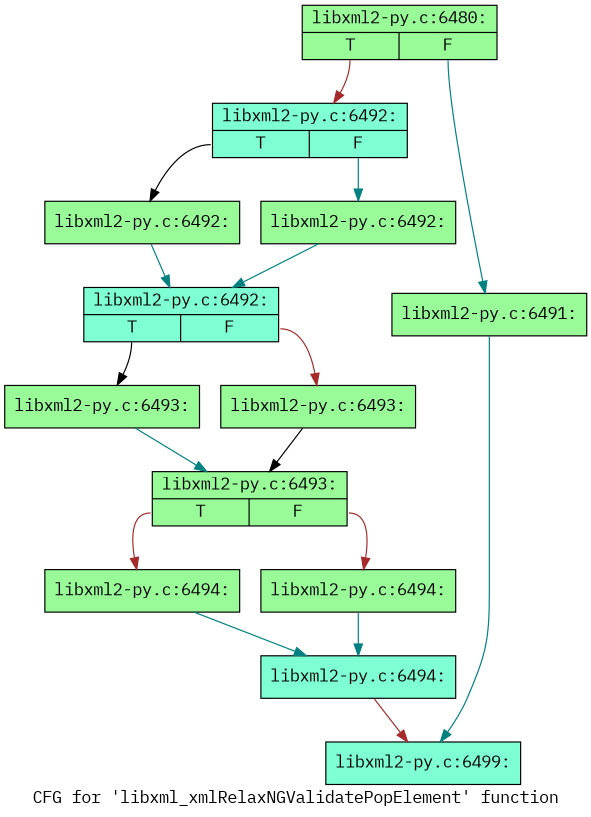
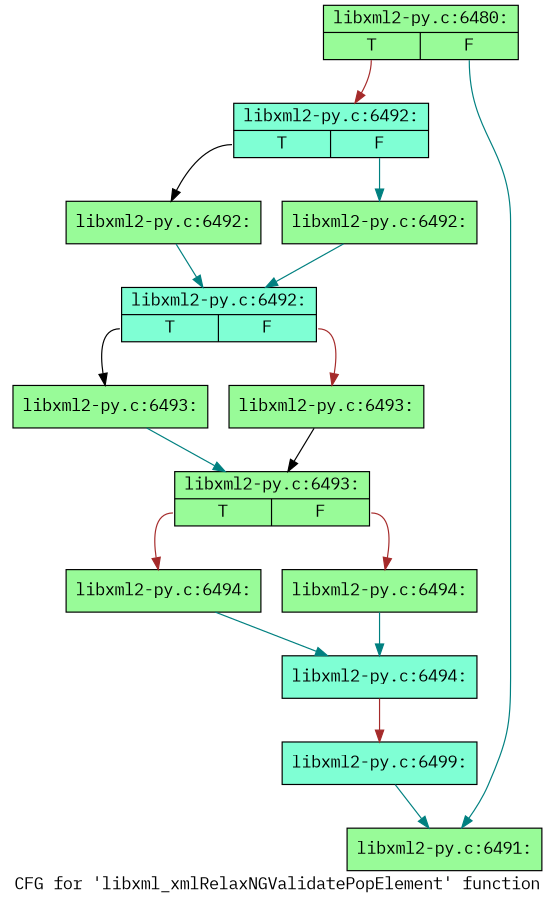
(489, 538) -> (408, 802)
